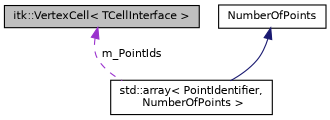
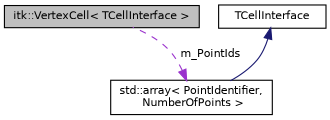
(272, 17) -> (272, 17)
(101, 64) -> (162, 44)
